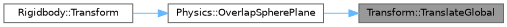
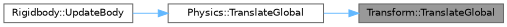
(68, 13) -> (68, 13)
(246, 13) -> (246, 13)
